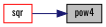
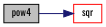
(45, 14) -> (51, 14)
